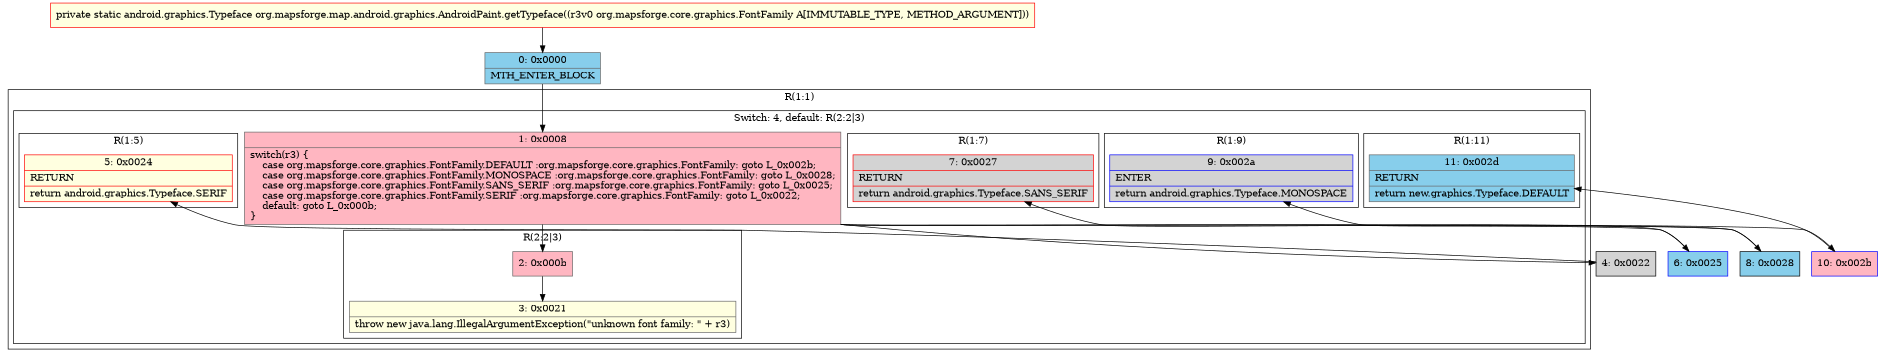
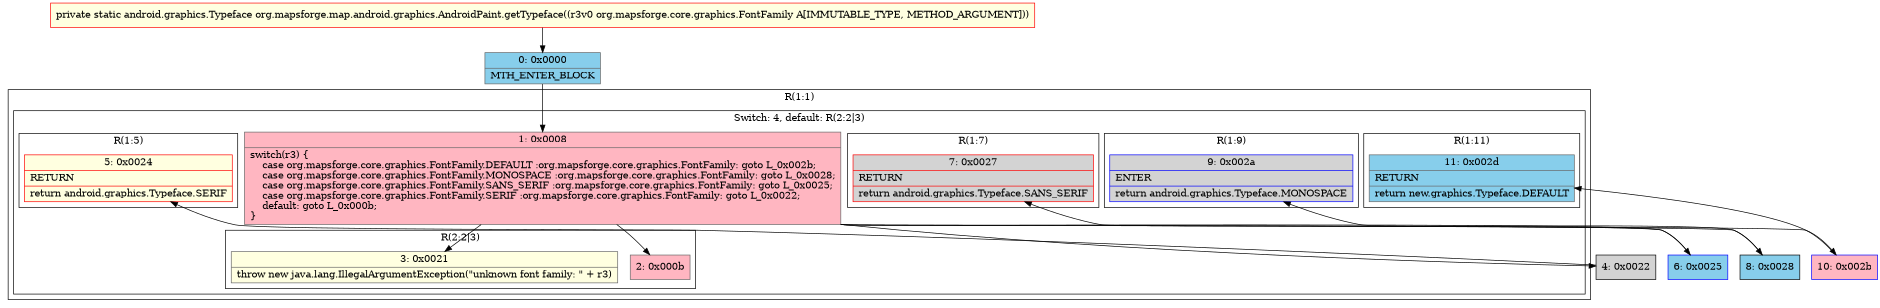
(543, 285) -> (466, 236)
